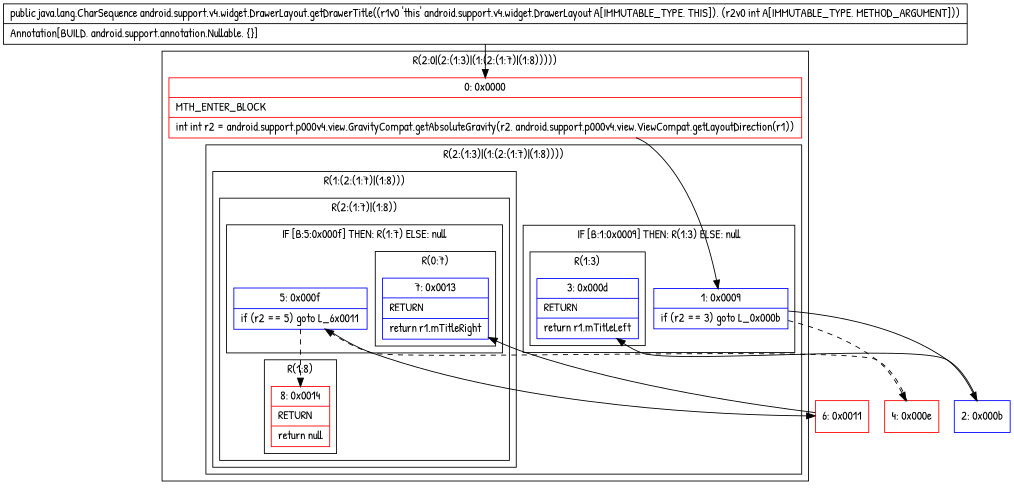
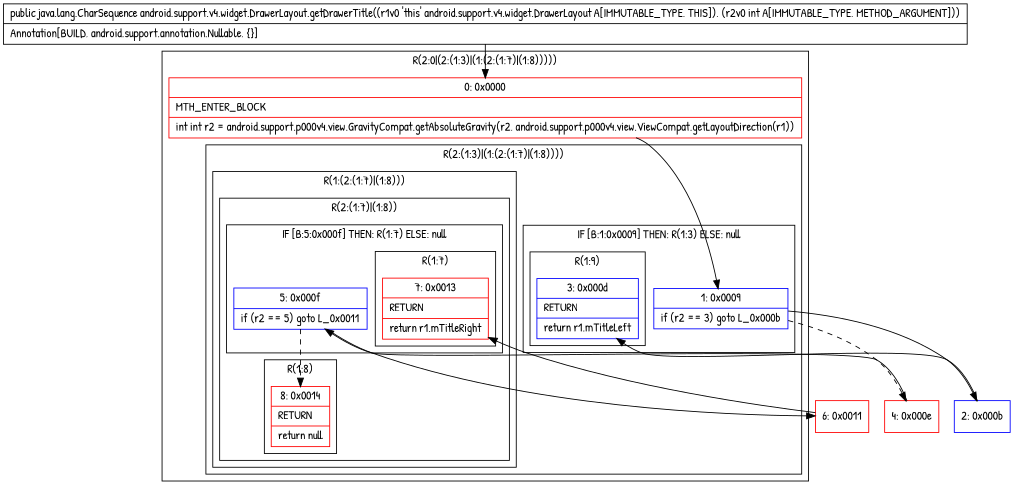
(435, 261) -> (435, 261)
(588, 262) -> (588, 262)
(435, 309) -> (435, 309)
(300, 319) -> (300, 319)
(628, 354) -> (628, 354)
